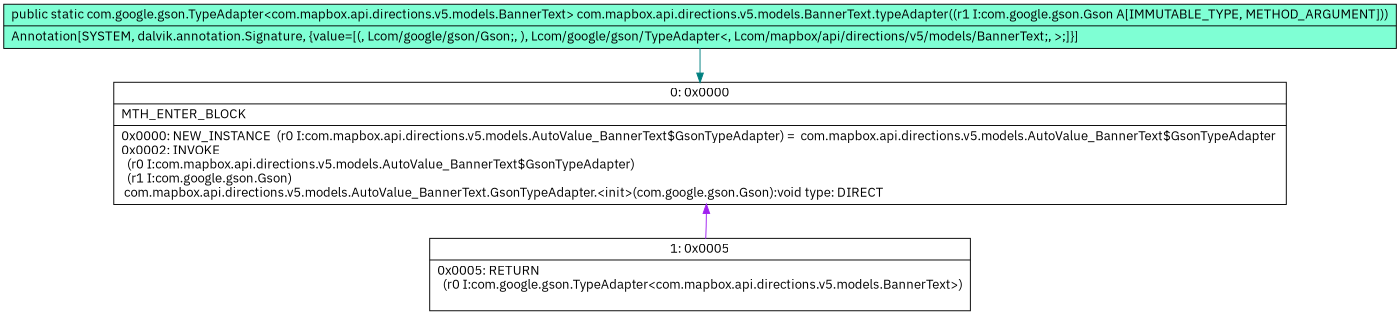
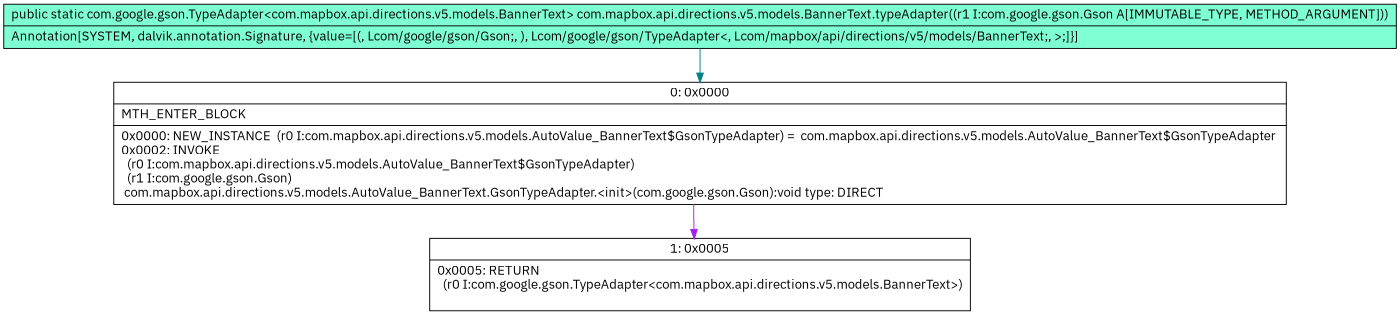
(706, 226) -> (694, 217)
